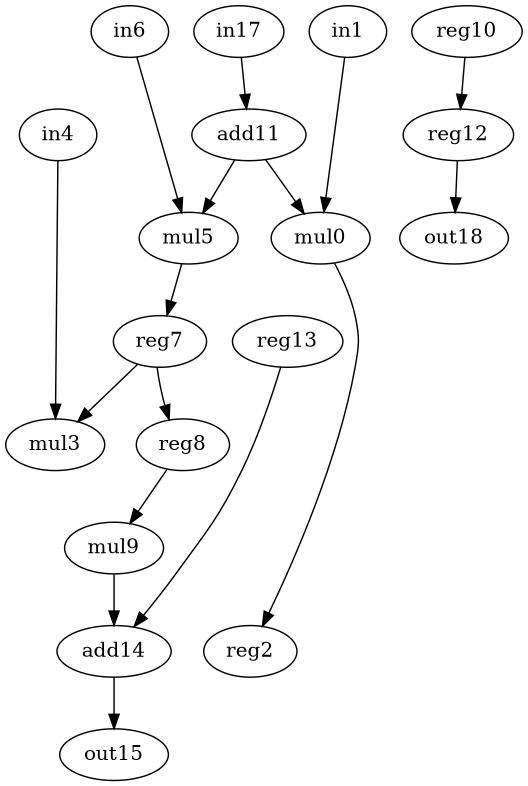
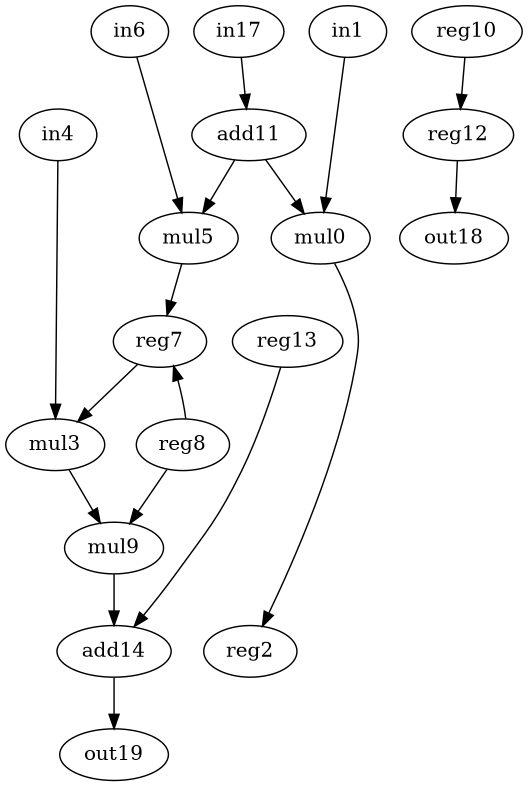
(160, 387) -> (182, 399)
none -> (81, 490)
(114, 755) -> (114, 755)
